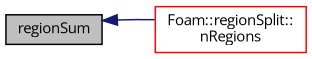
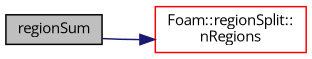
(136, 20) -> (121, 39)
